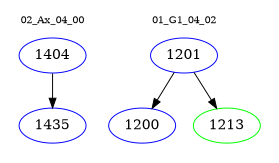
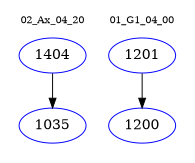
(53, 21) -> (53, 21)
(184, 21) -> (142, 21)
(53, 126) -> (53, 126)
(227, 126) -> none
